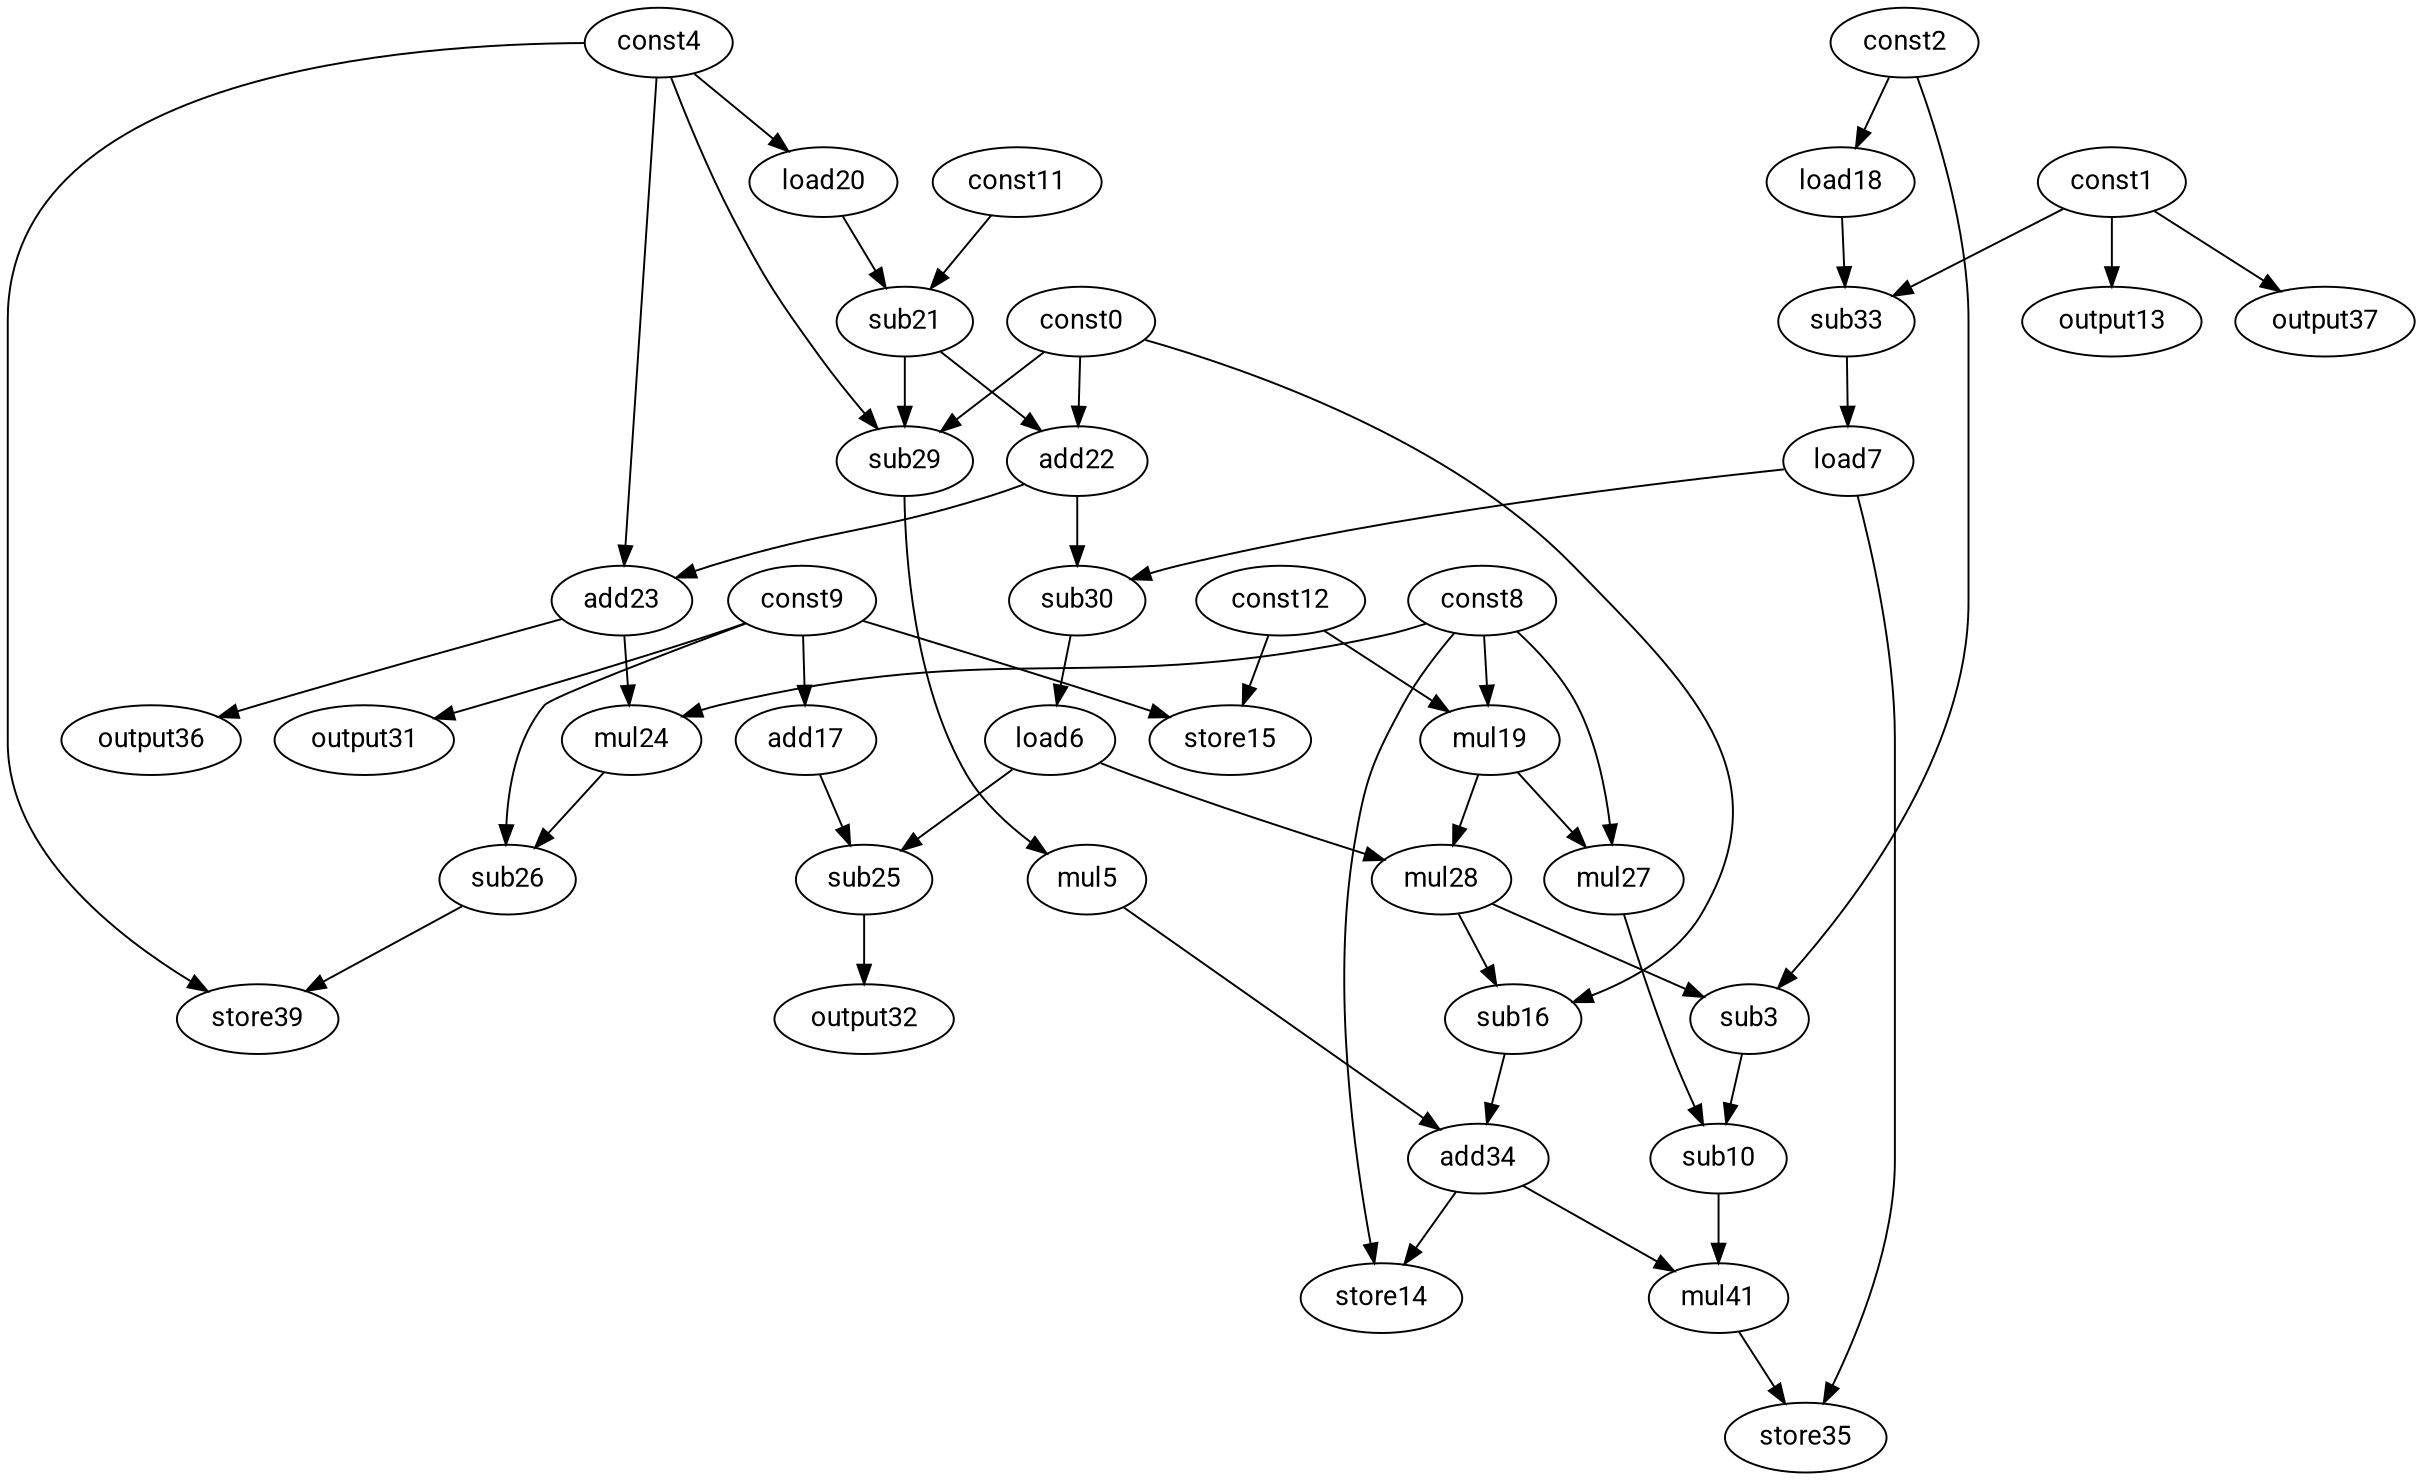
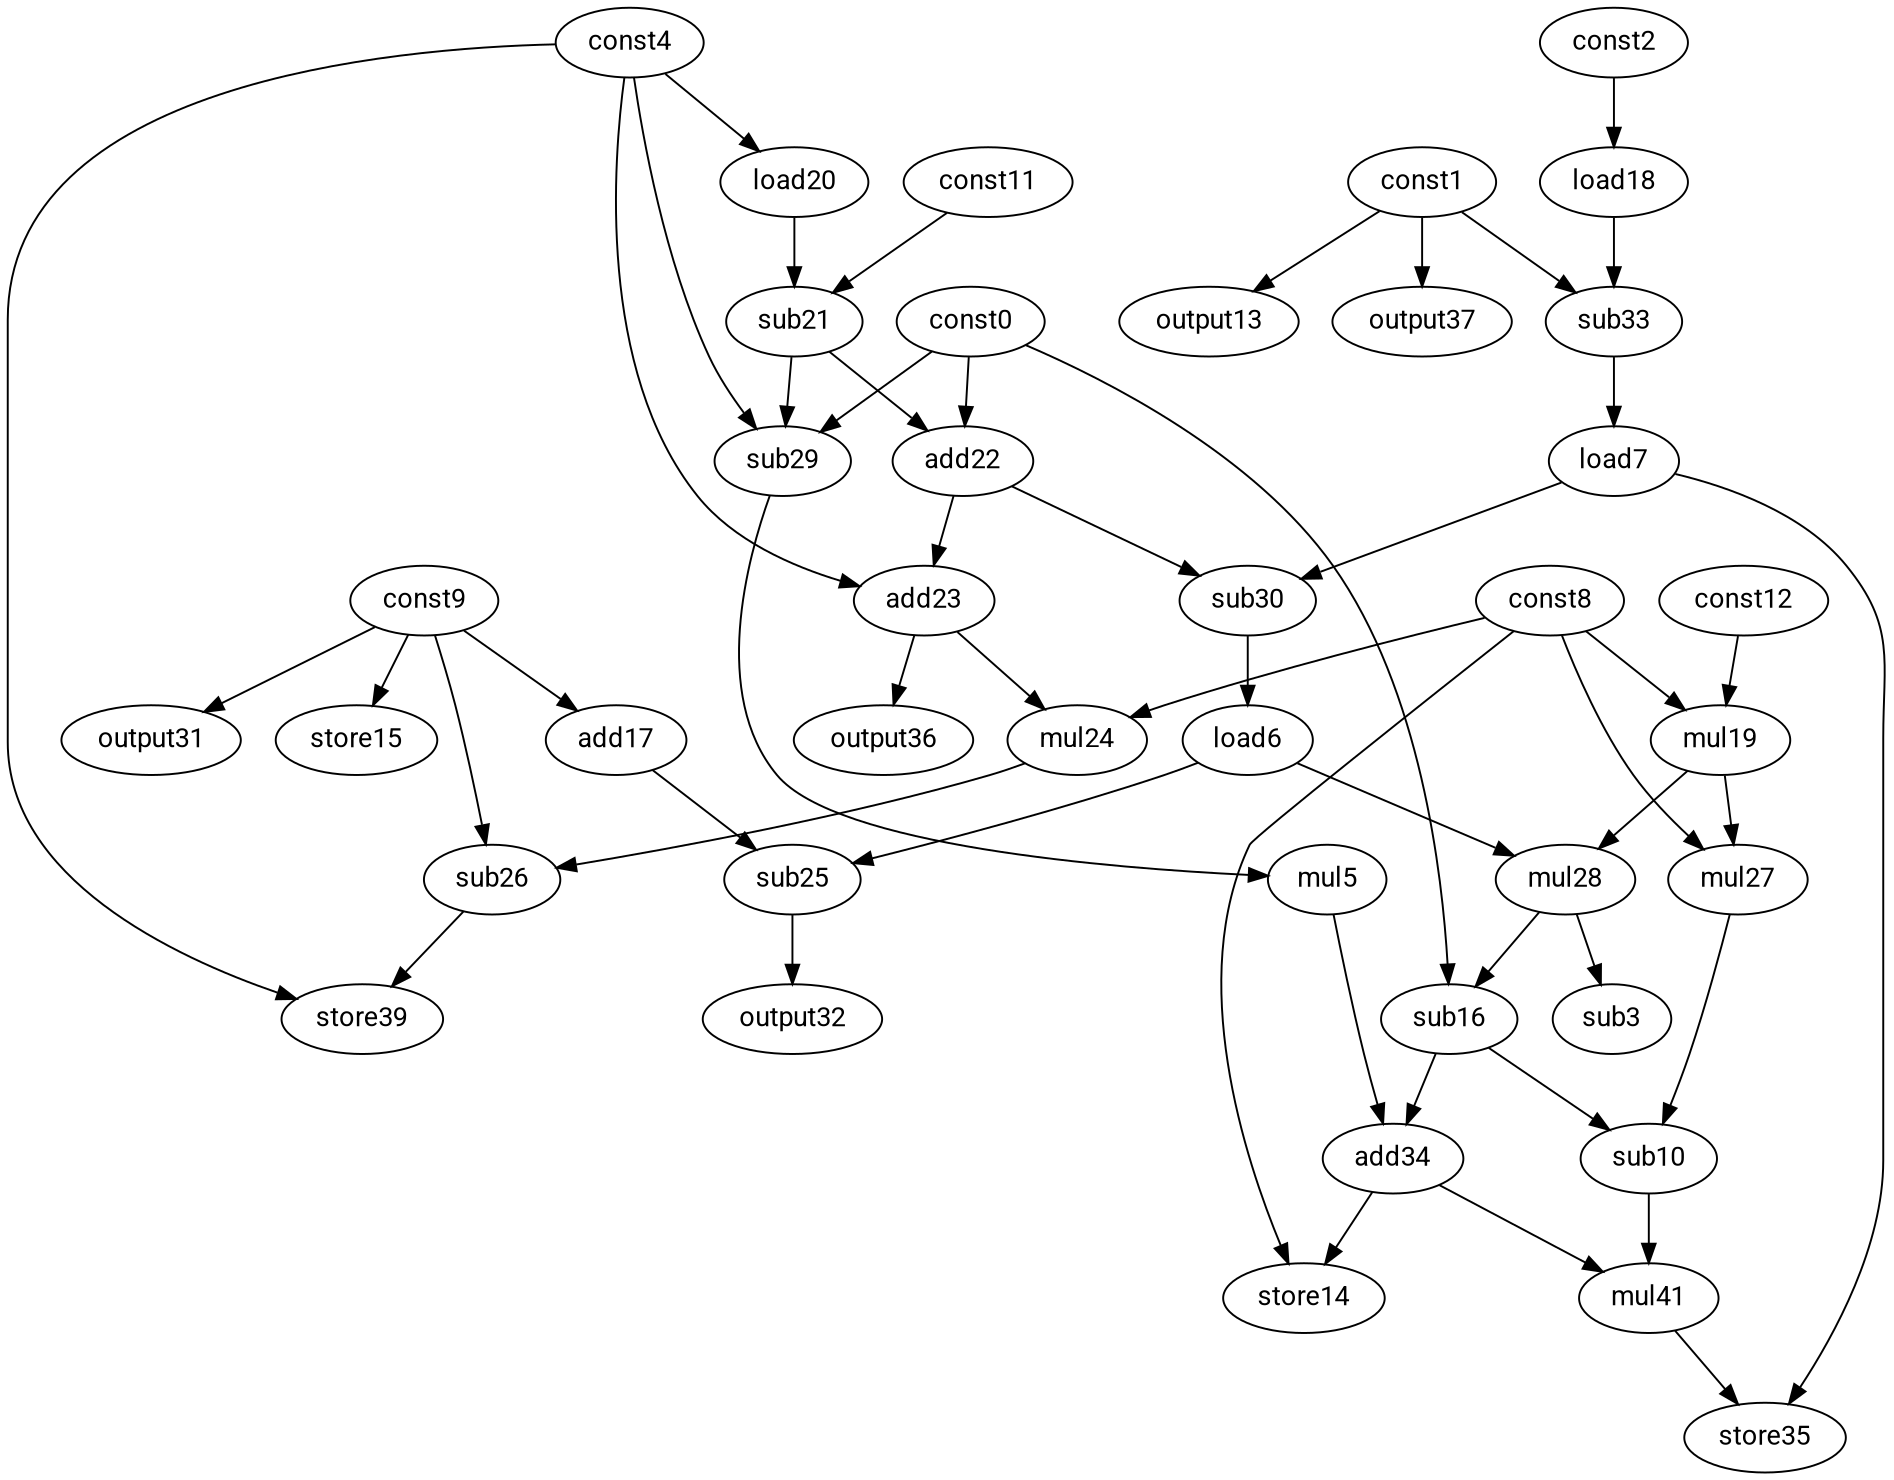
(1968, 546) -> none
(1256, 668) -> none
(1736, 1079) -> (1541, 1083)
